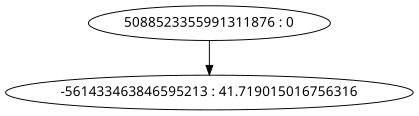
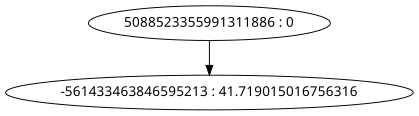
(209, 23) -> (209, 23)
